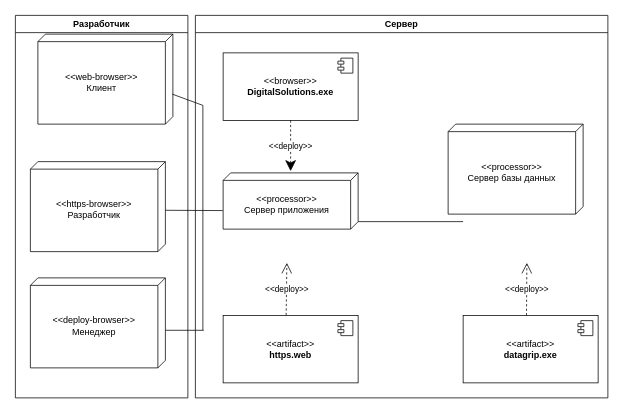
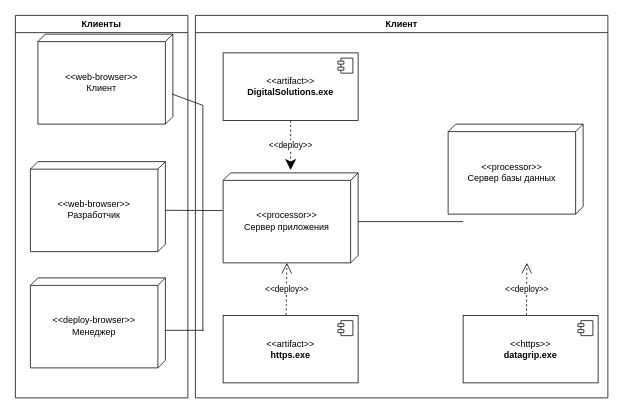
(102, 24) -> (102, 24)
(402, 24) -> (402, 24)
(291, 87) -> (291, 87)
(291, 201) -> (291, 218)
(94, 210) -> (94, 210)
(291, 349) -> (291, 349)
(531, 349) -> (531, 349)
